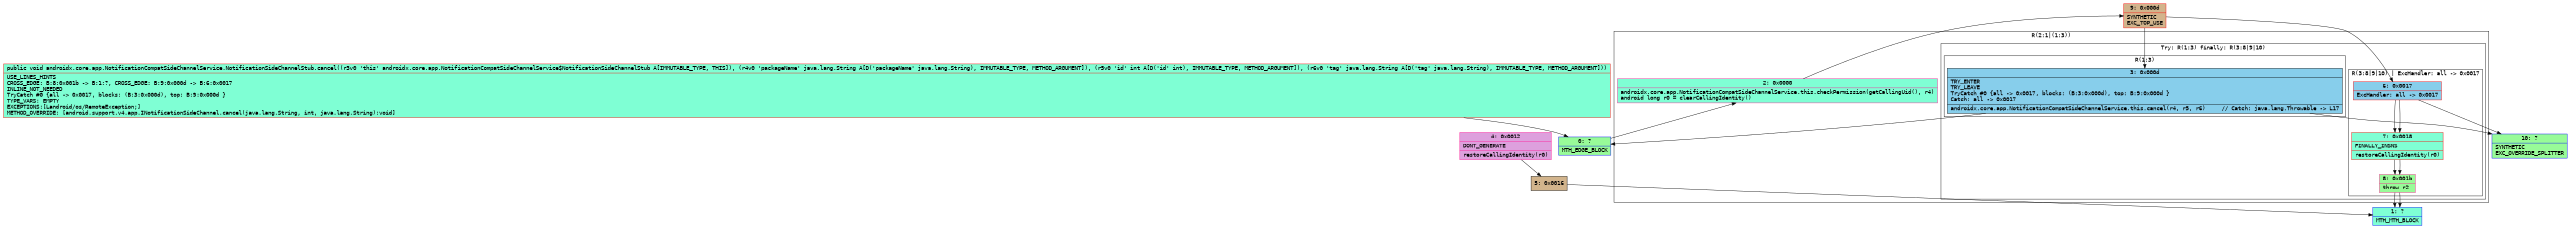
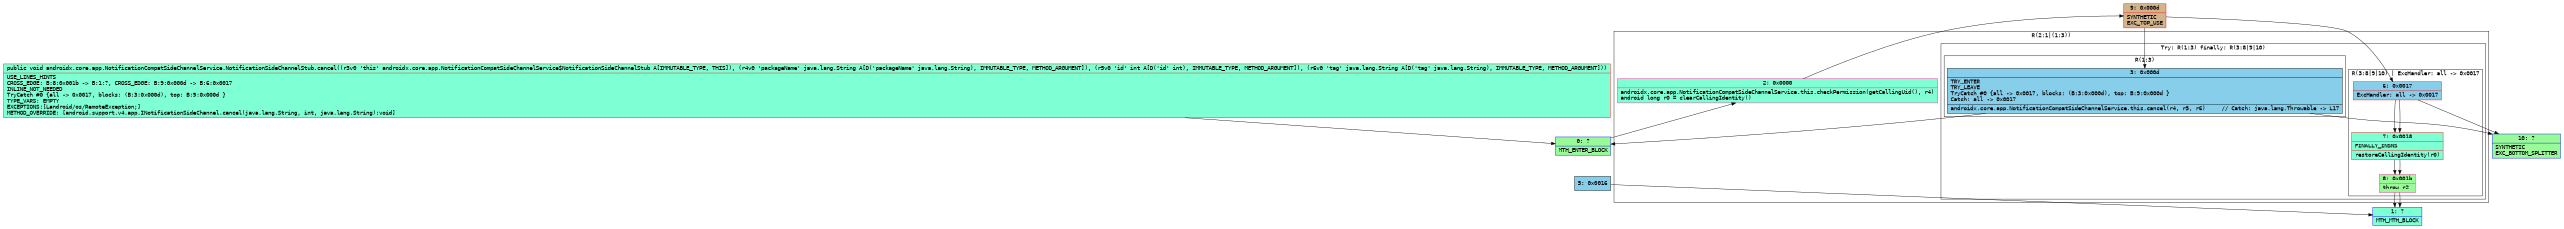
(1506, 146) -> none
(1585, 150) -> (1583, 150)
(2530, 153) -> (2526, 153)
(1549, 183) -> (1593, 183)
